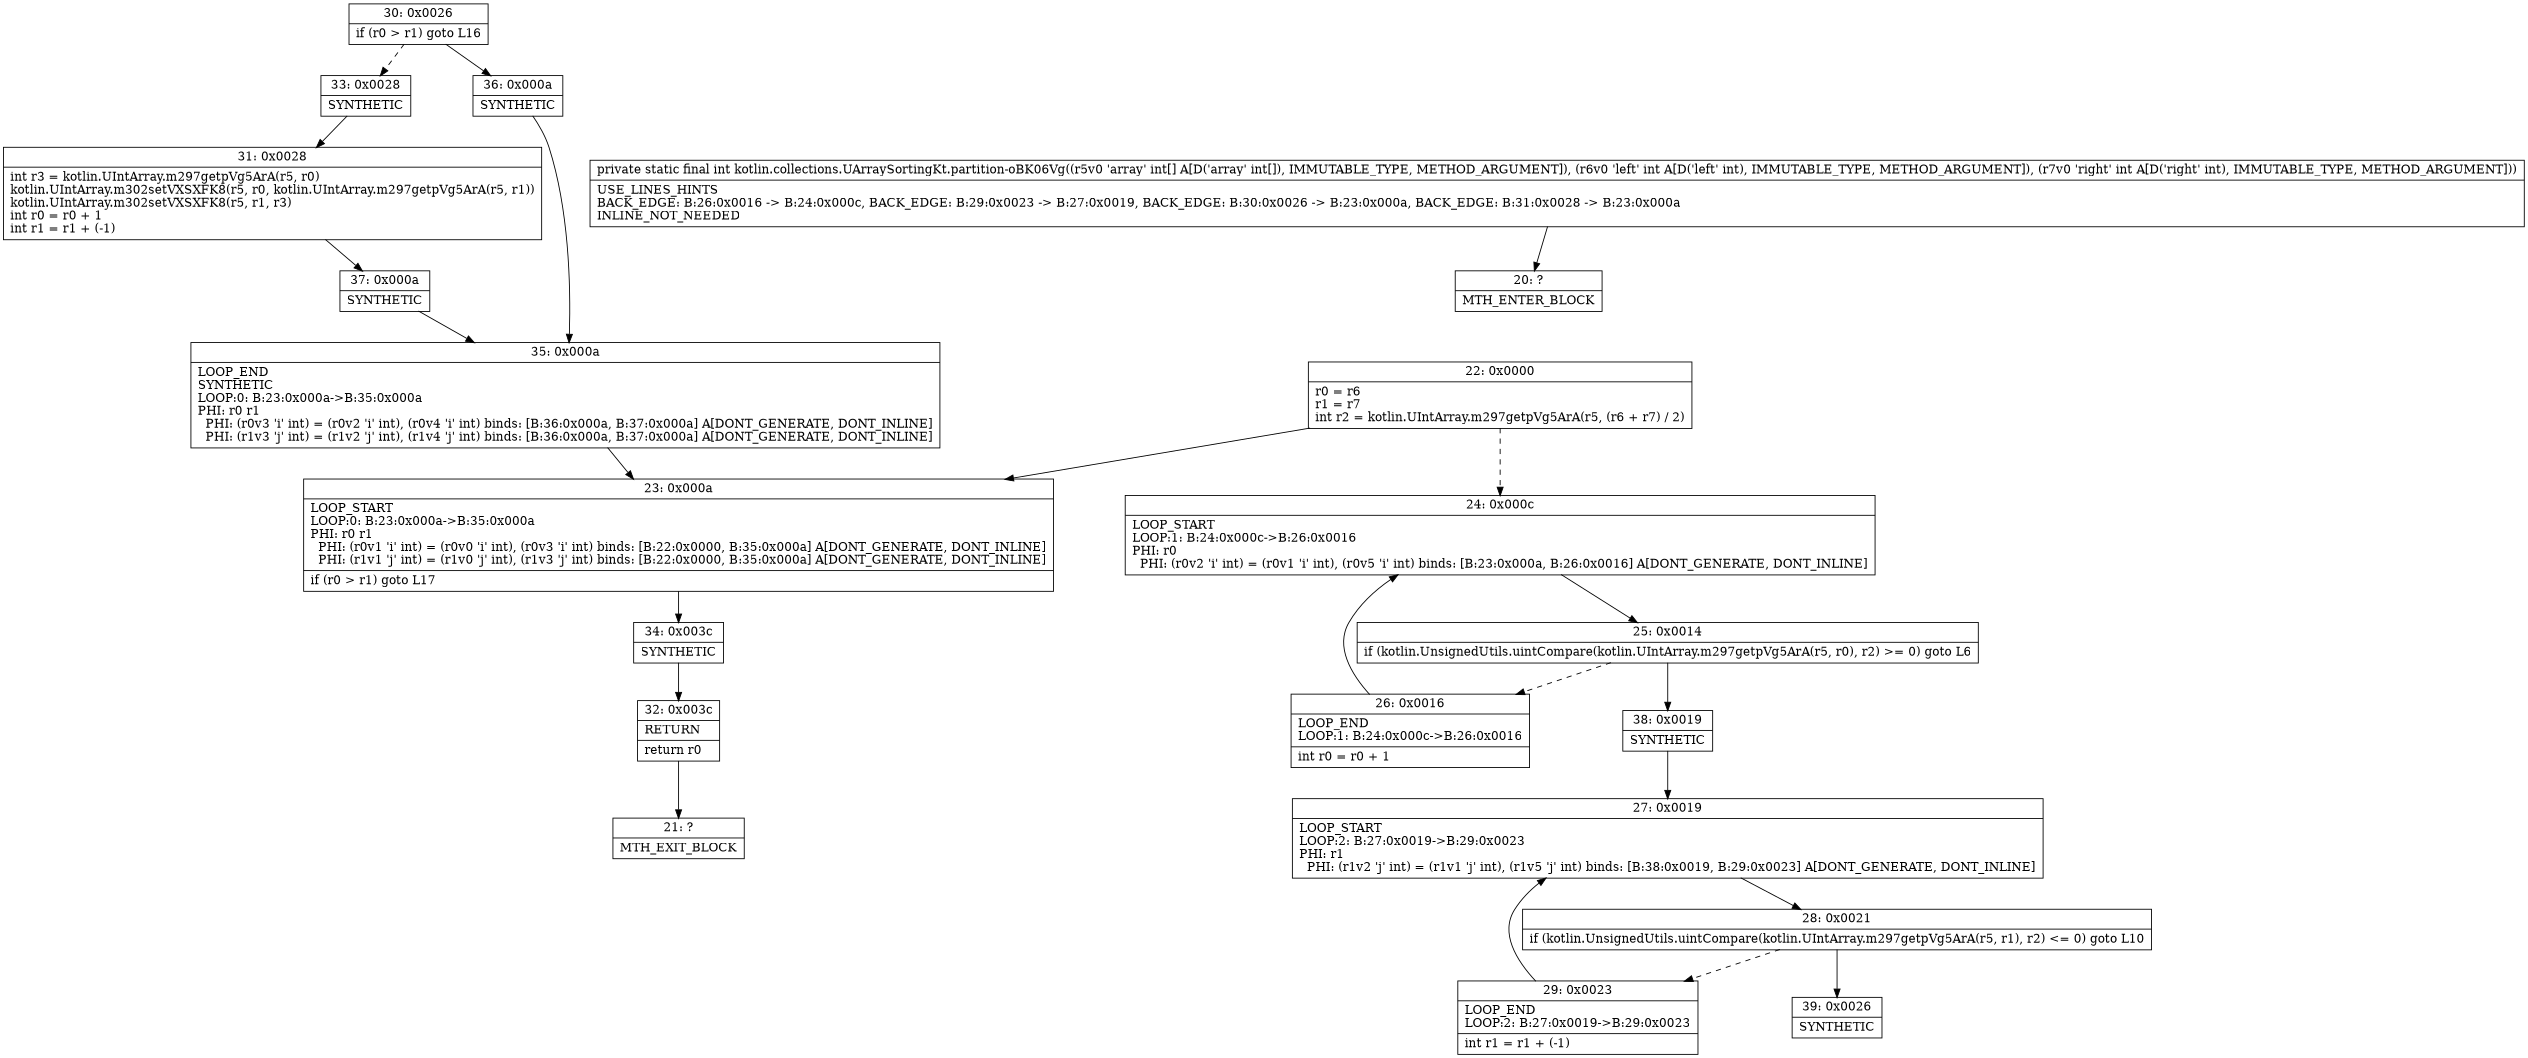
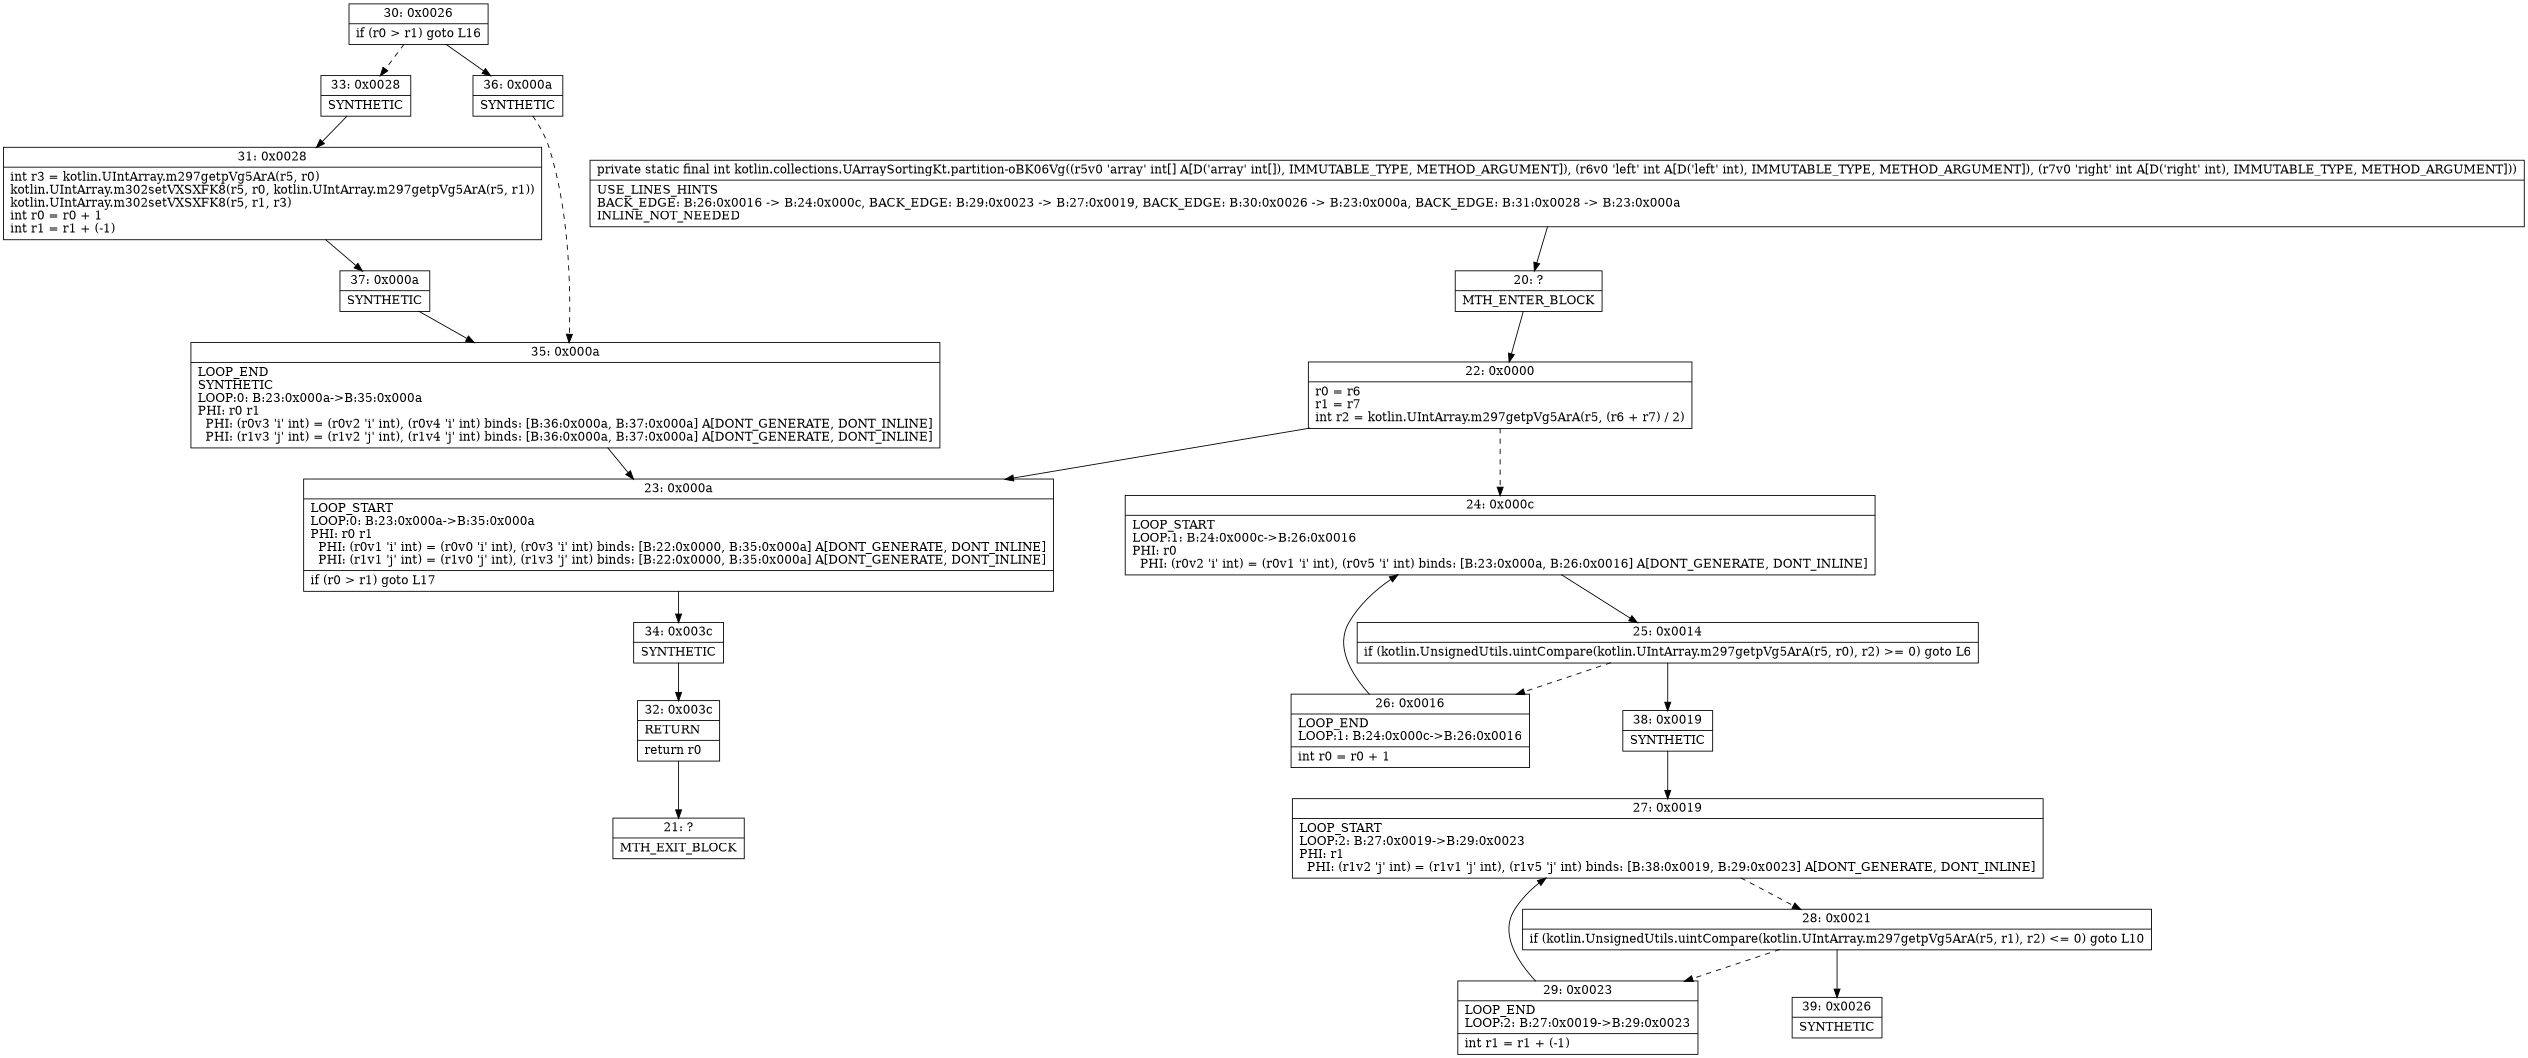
(565, 222) -> (565, 222)
none -> (1517, 332)
(1767, 892) -> (1767, 892)
